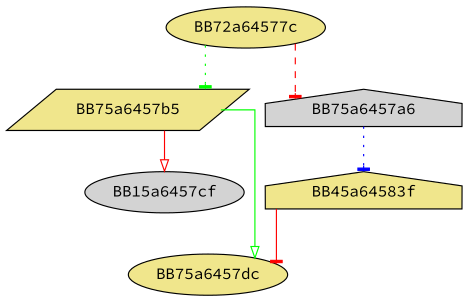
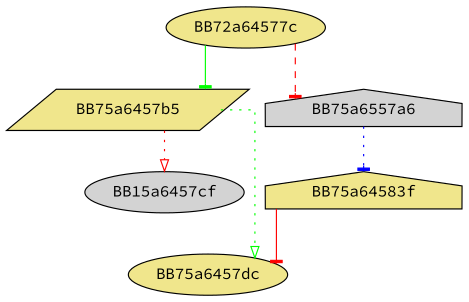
(205, 64) -> (205, 64)
(364, 110) -> (364, 110)
(165, 145) -> (165, 145)
(255, 161) -> (255, 161)
(364, 192) -> (364, 192)
